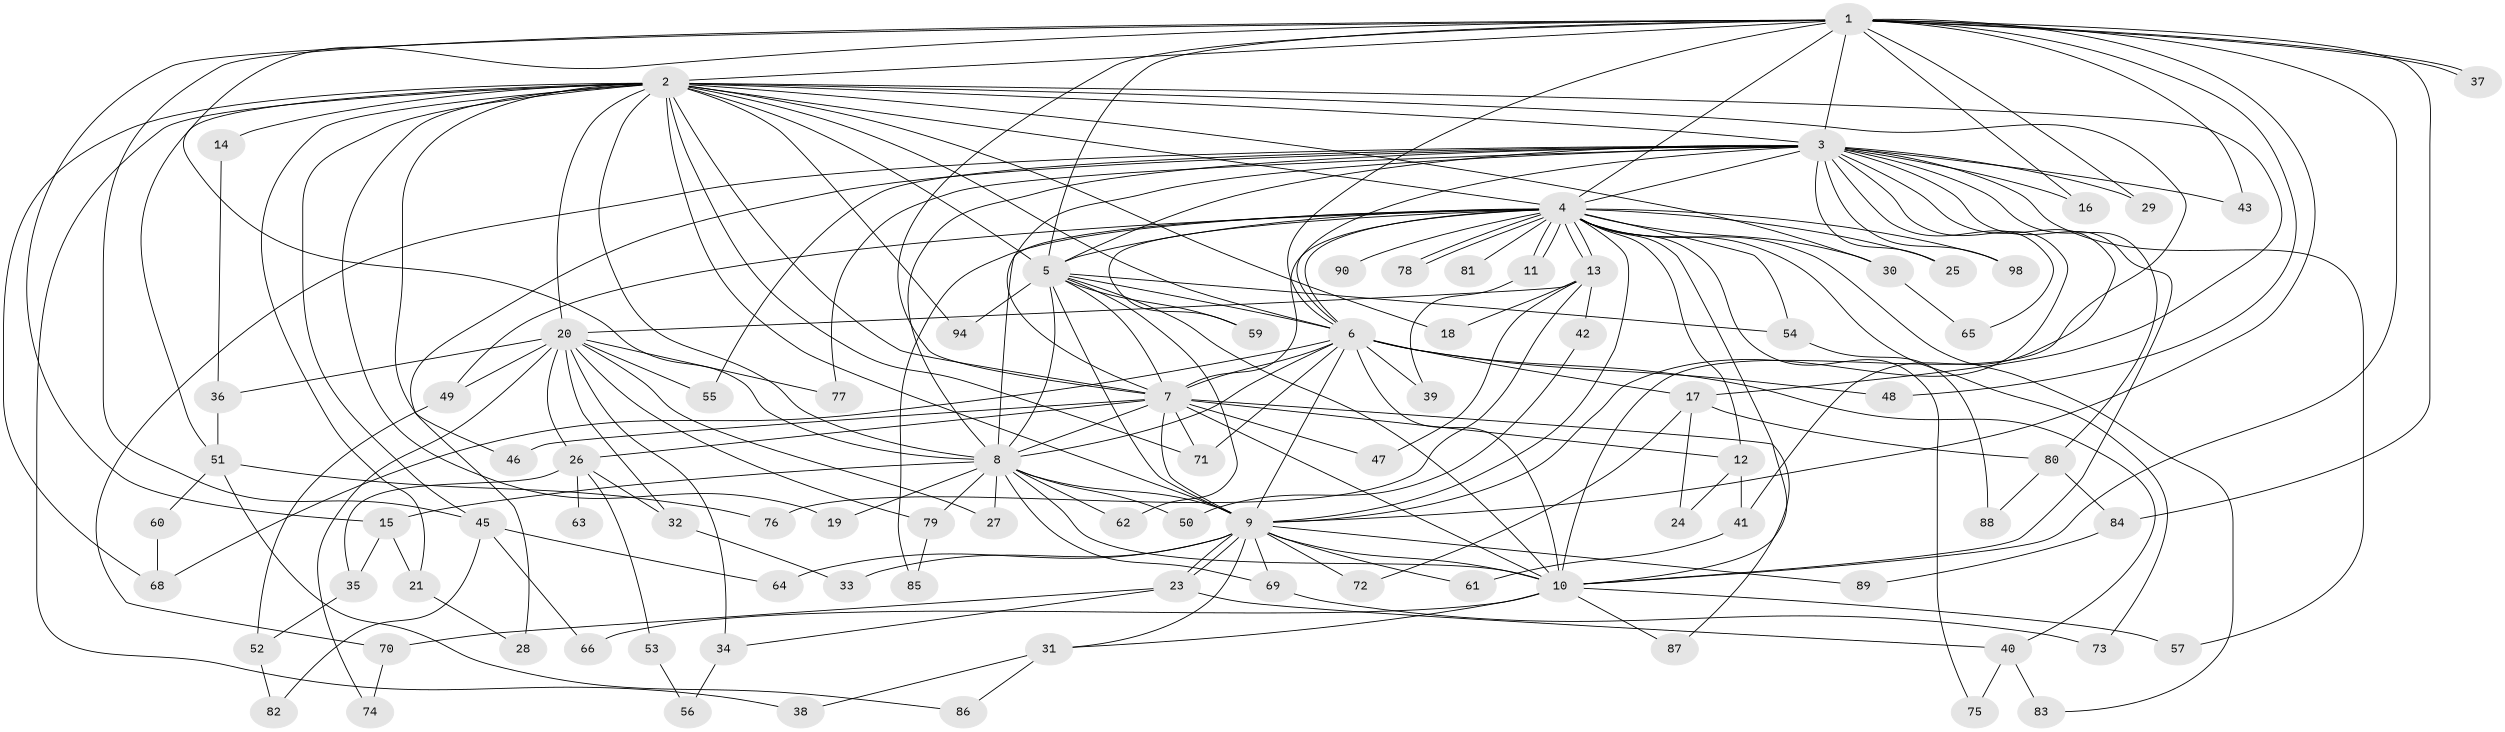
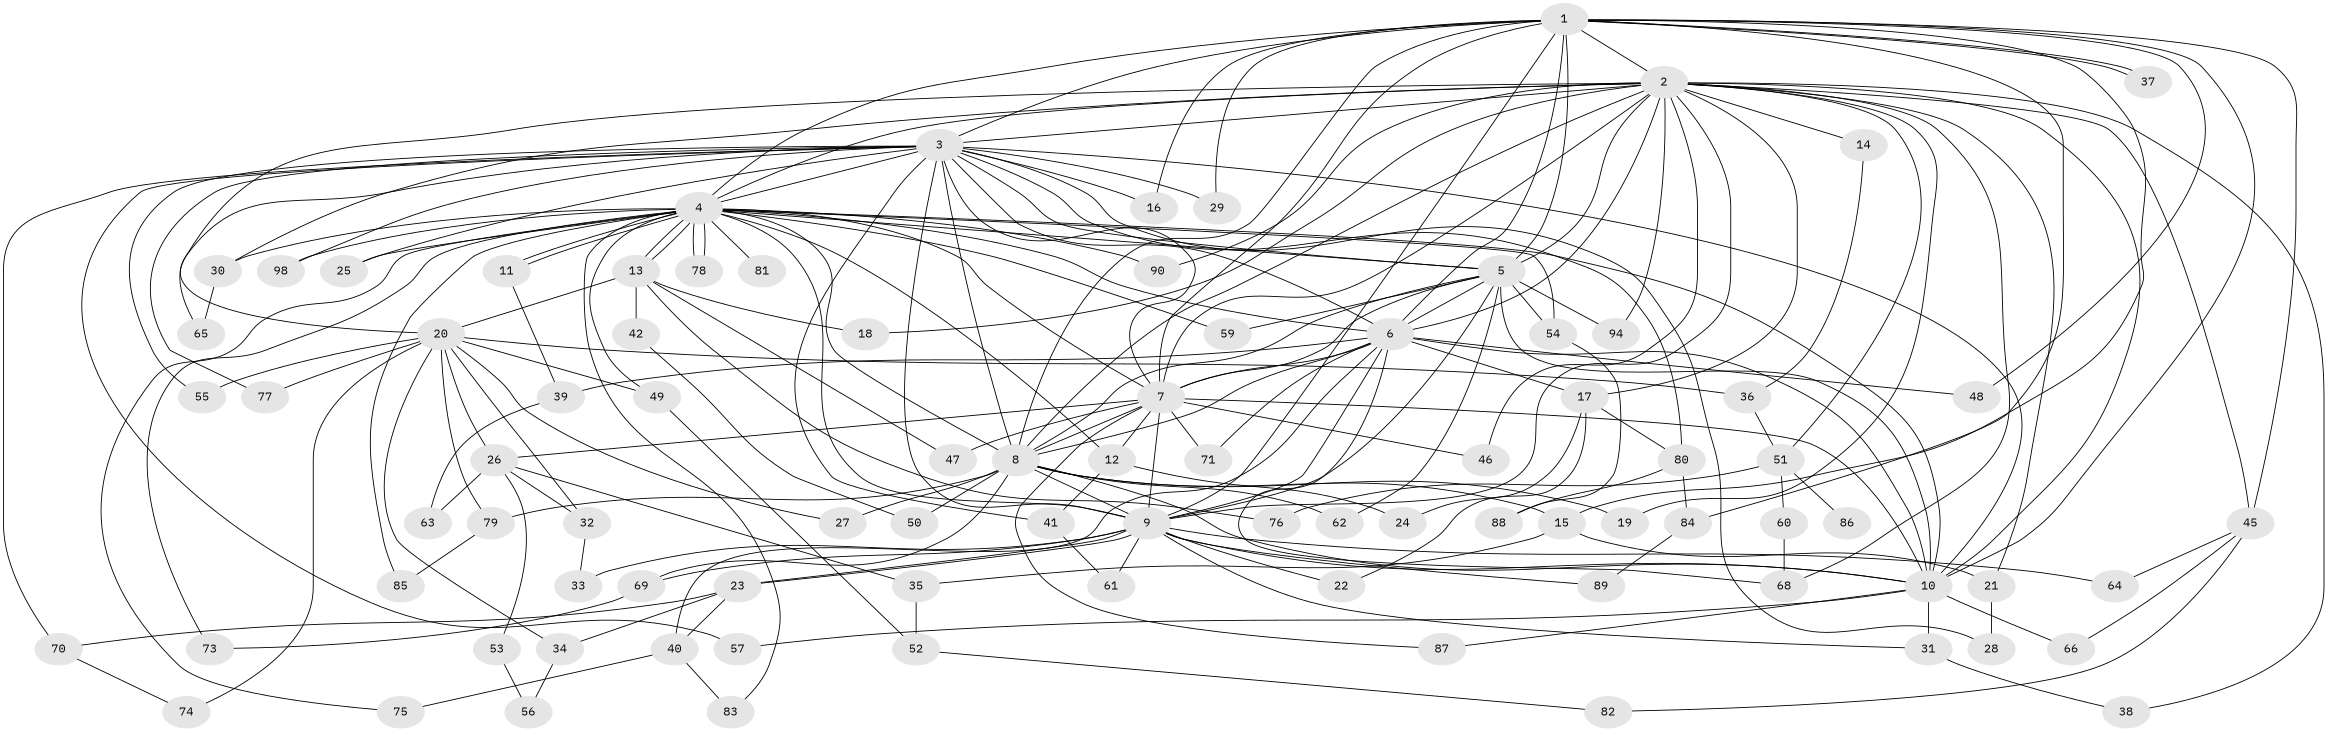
(2245, 208) -> none
(863, 355) -> (1390, 128)
none -> (469, 439)
(1361, 586) -> (1341, 586)
(1006, 681) -> none
